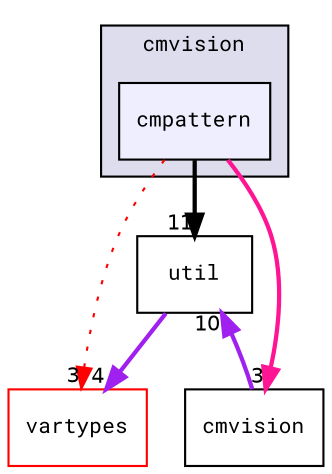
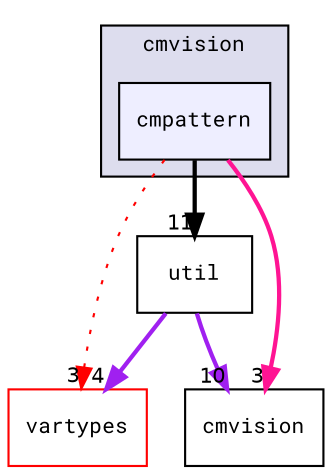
(243, 361) -> (207, 342)
